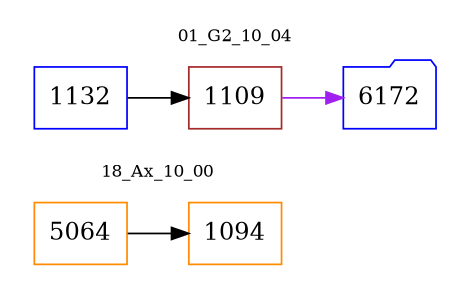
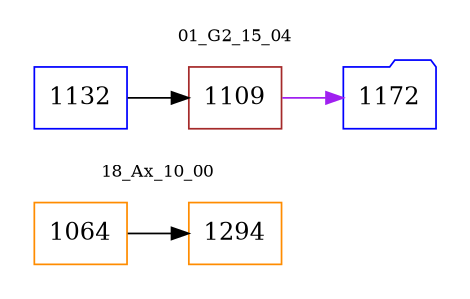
(235, 37) -> (235, 37)
(390, 98) -> (390, 98)
(81, 233) -> (81, 233)
(235, 233) -> (235, 233)
